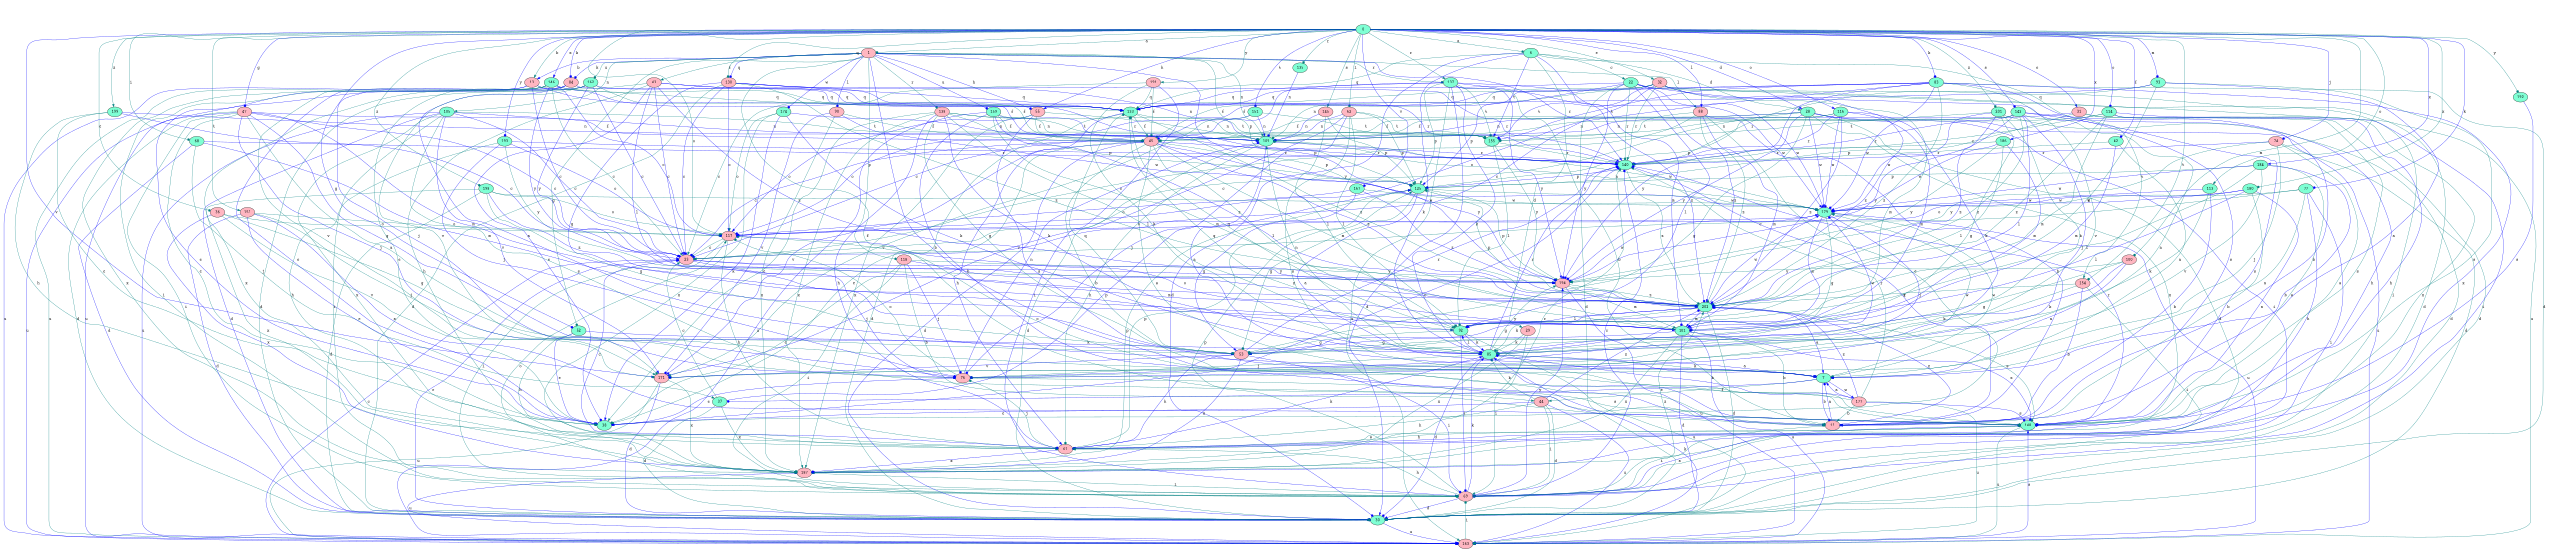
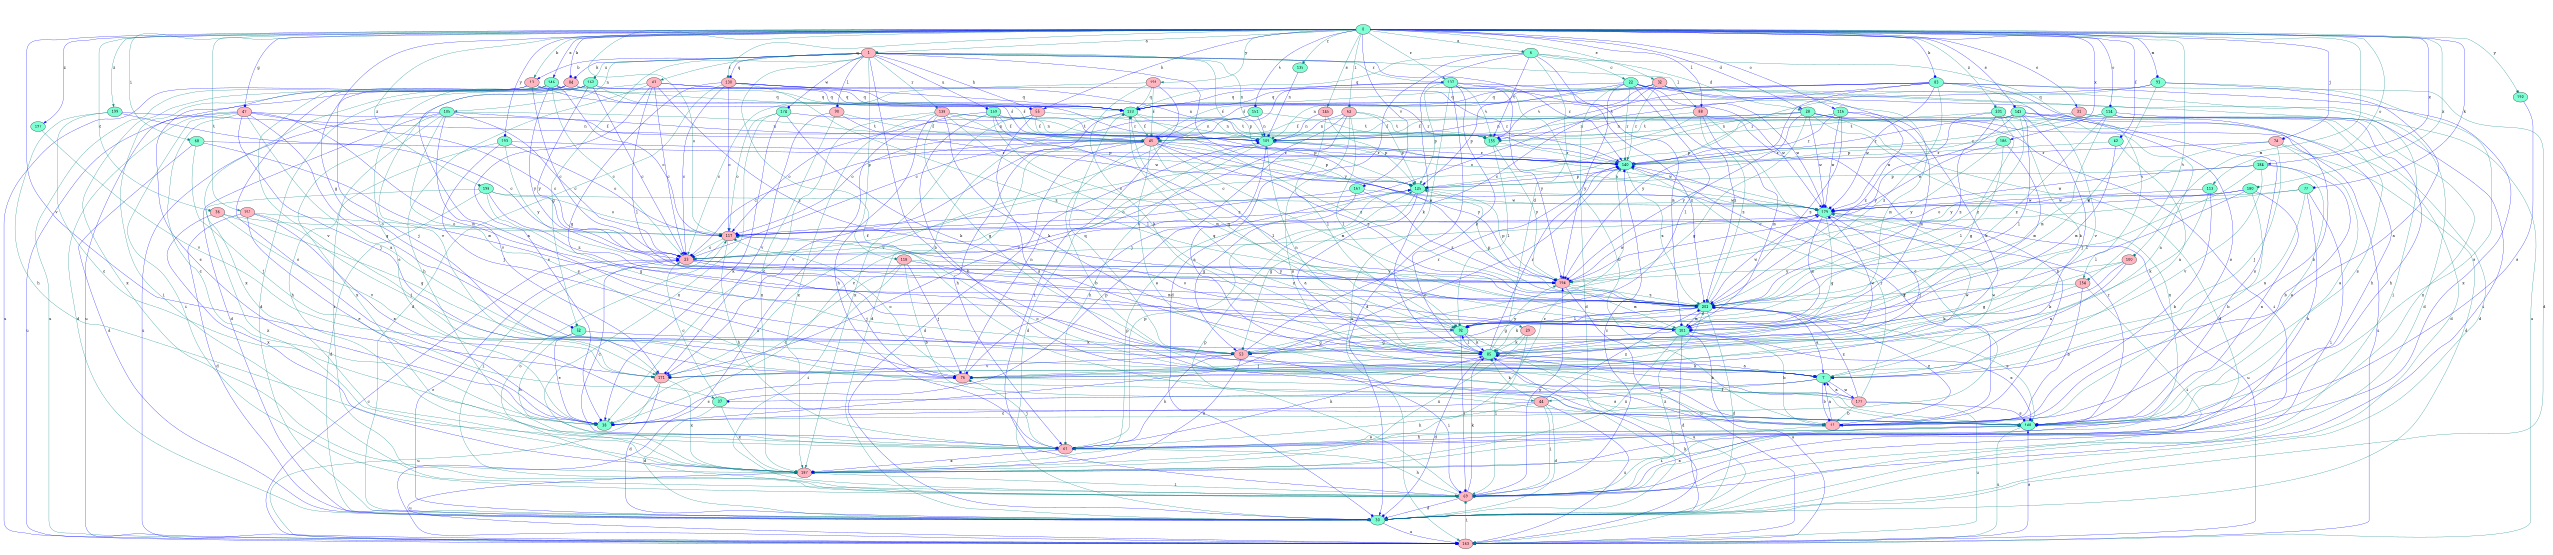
none -> (38, 127)
